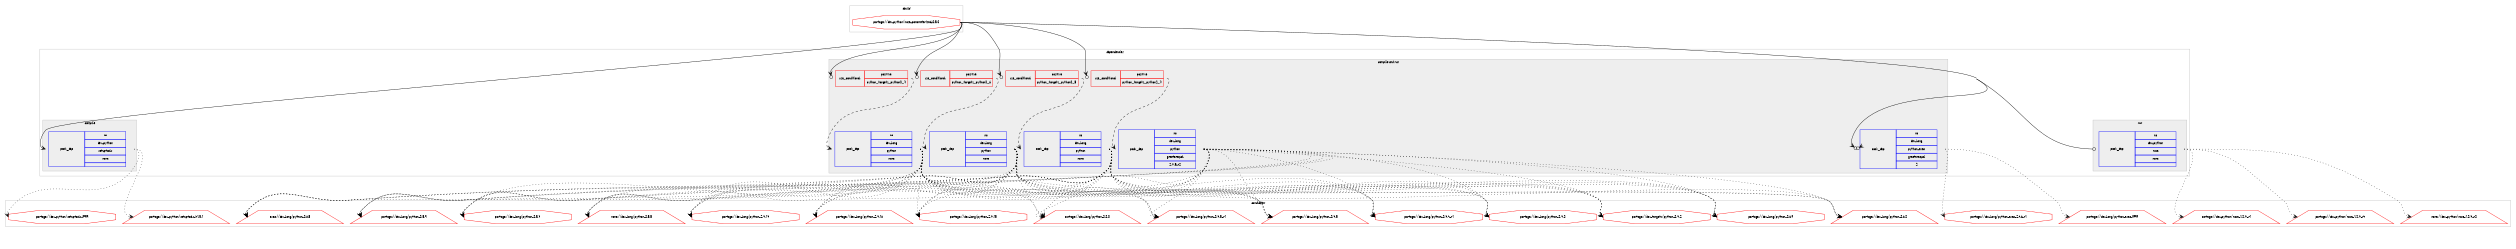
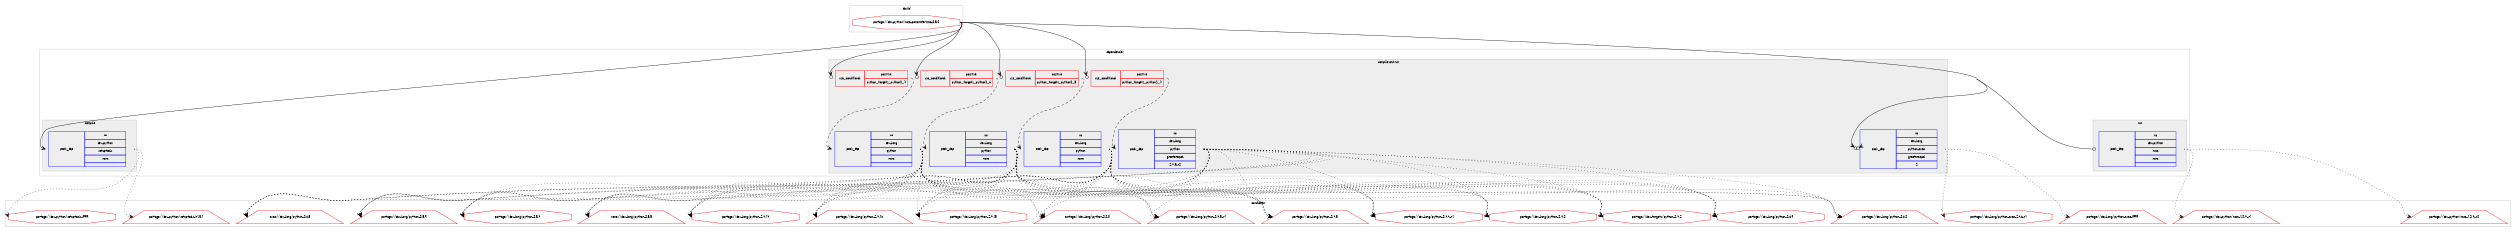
(2340, 217) -> none
(2454, 217) -> (2454, 217)
